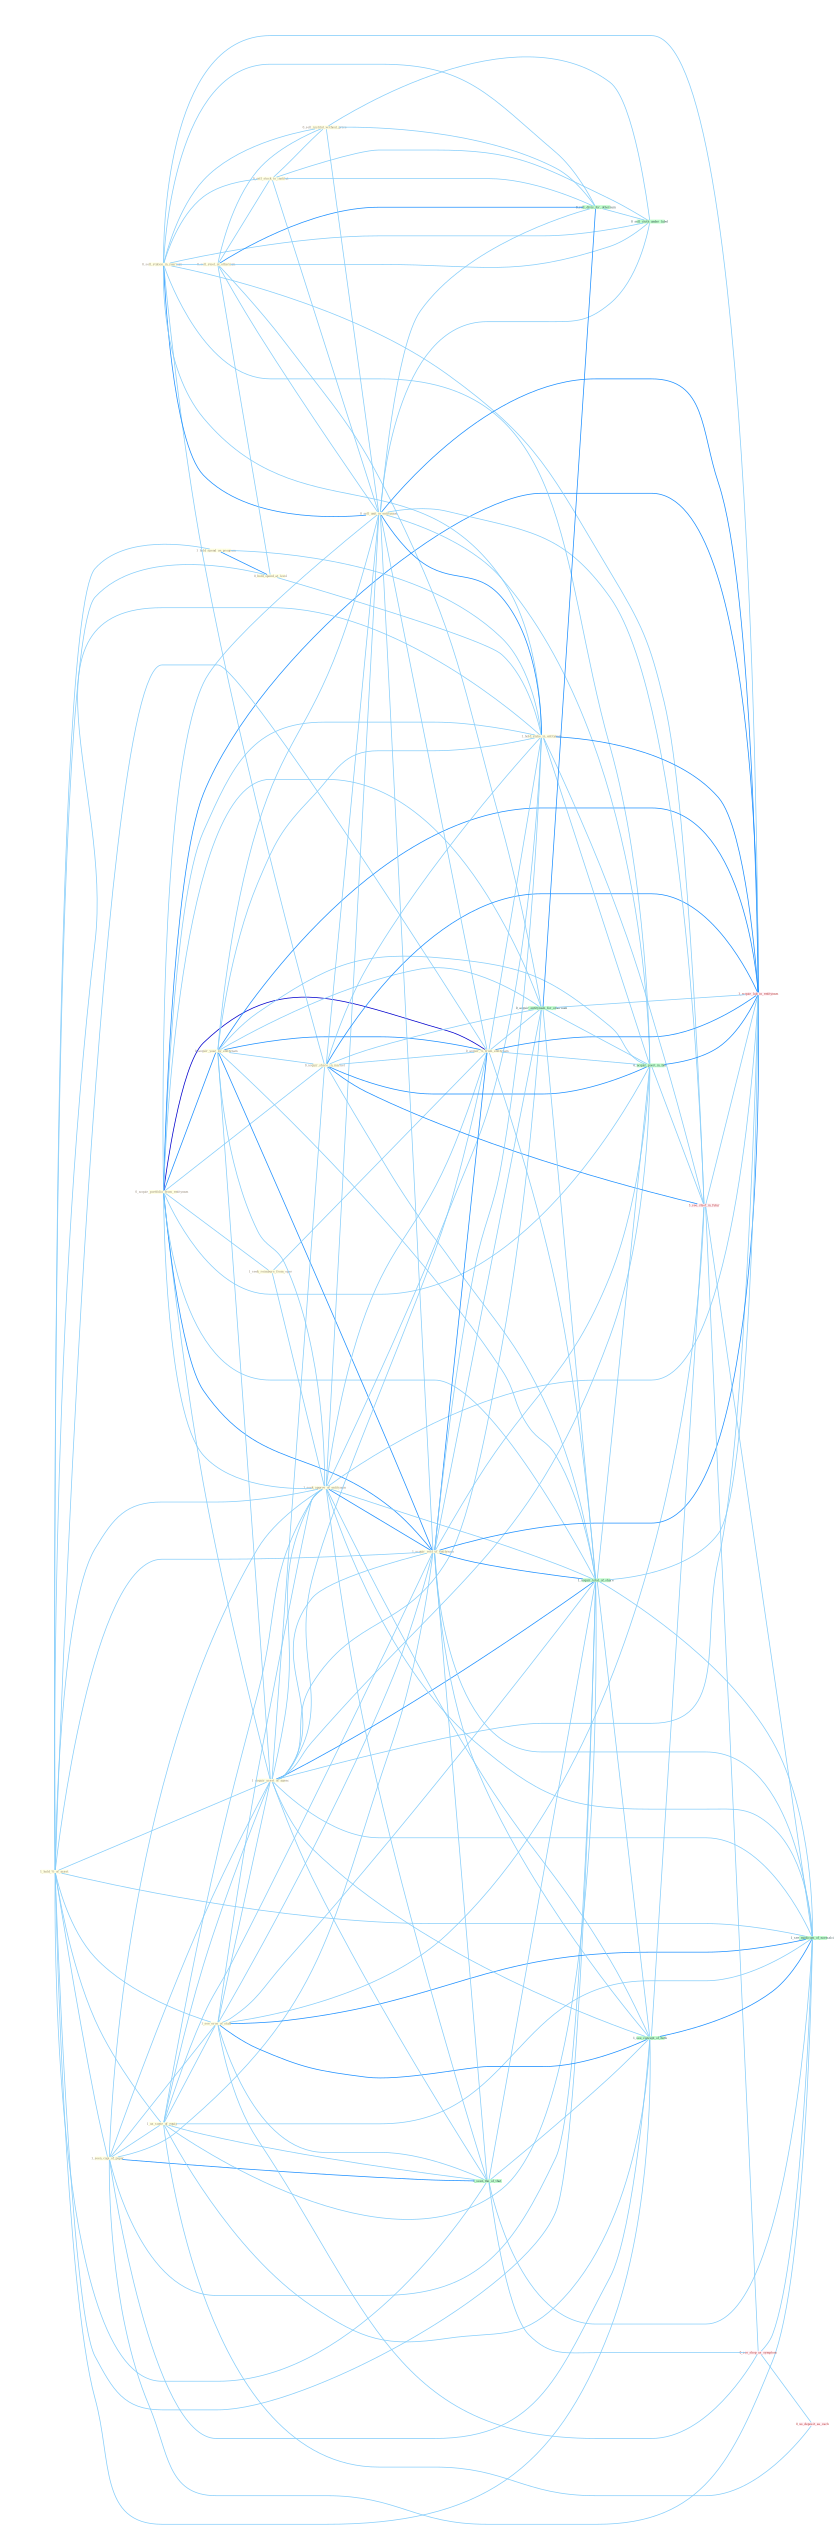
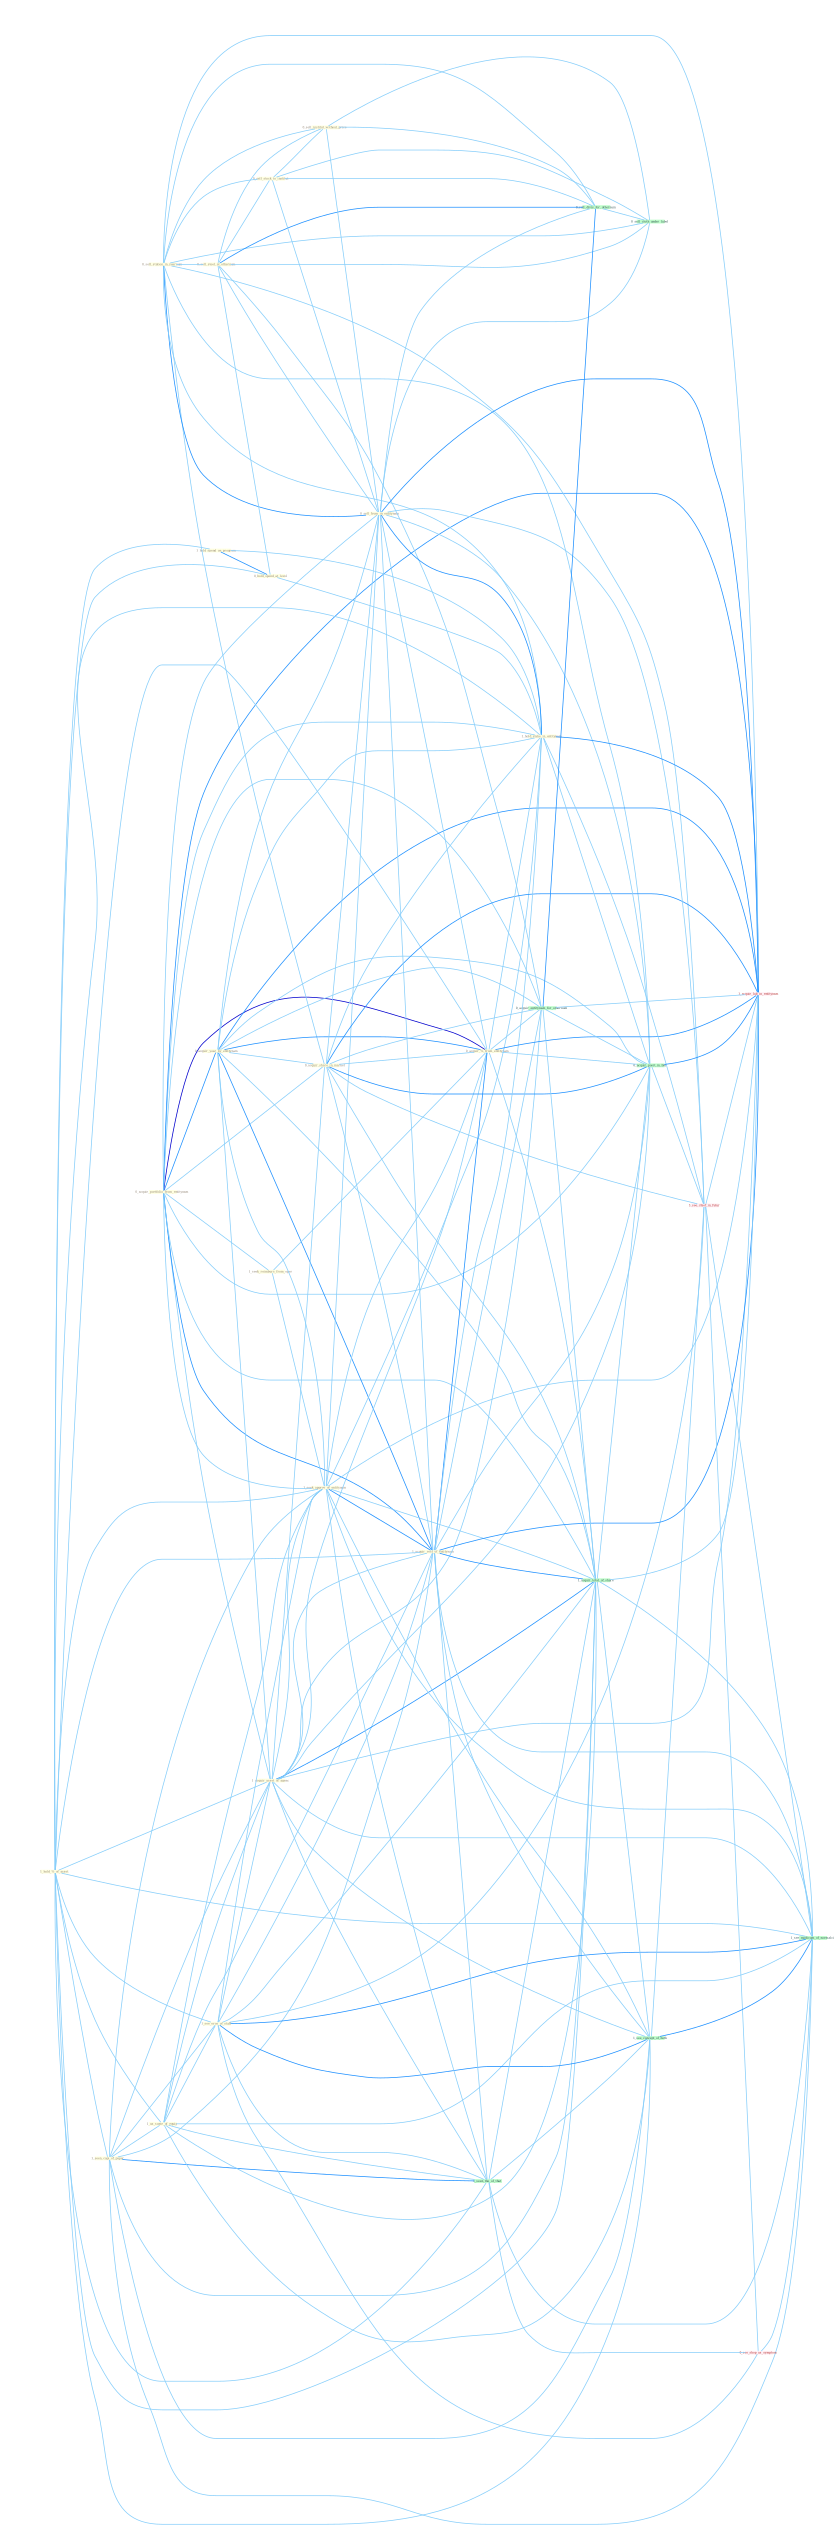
(380, 514) -> (380, 514)
(498, 1145) -> (498, 1145)
none -> (386, 1307)
(813, 2424) -> none
